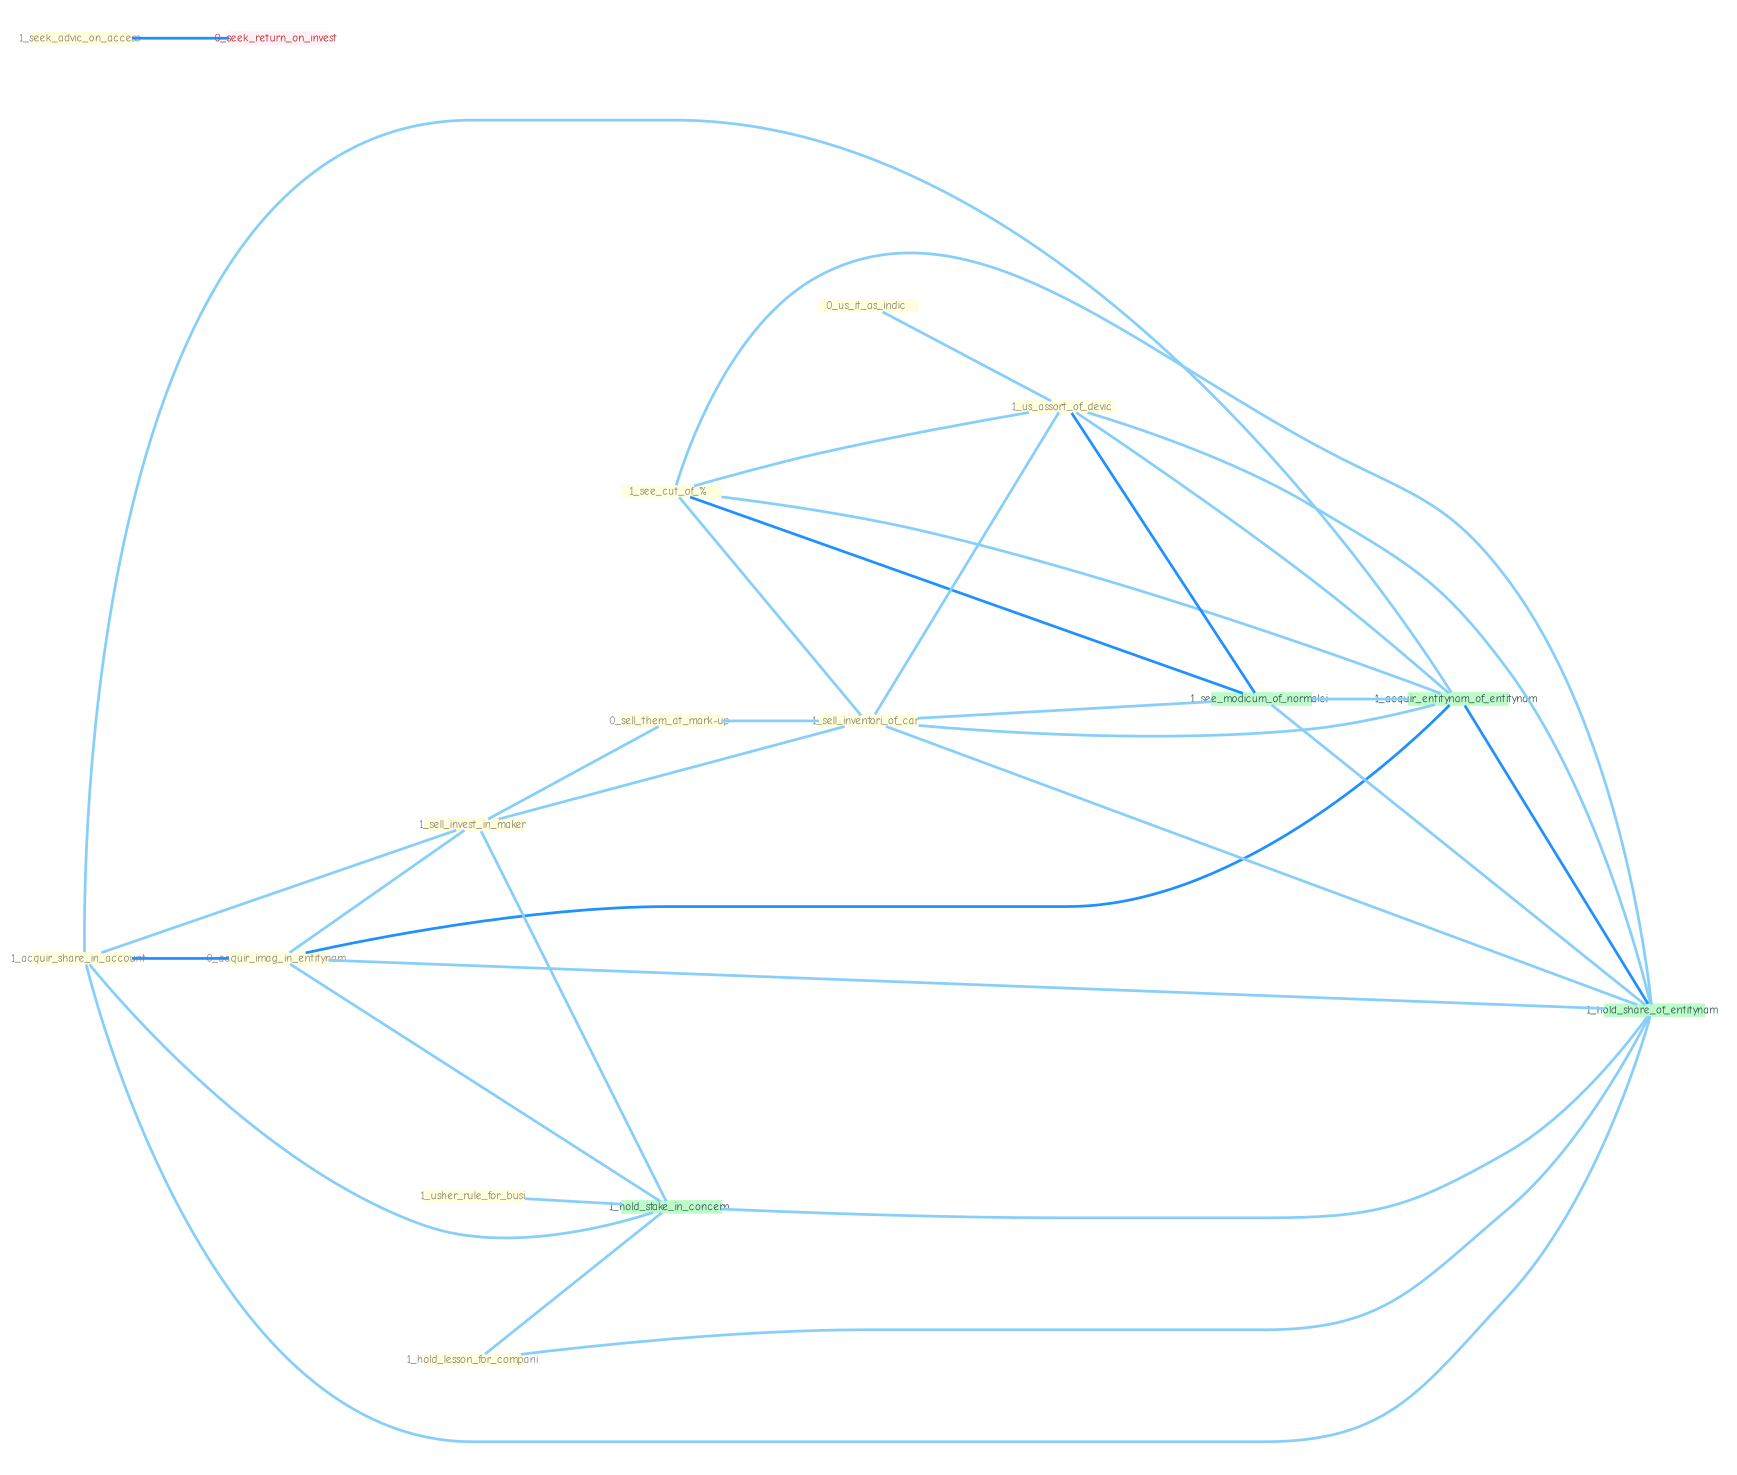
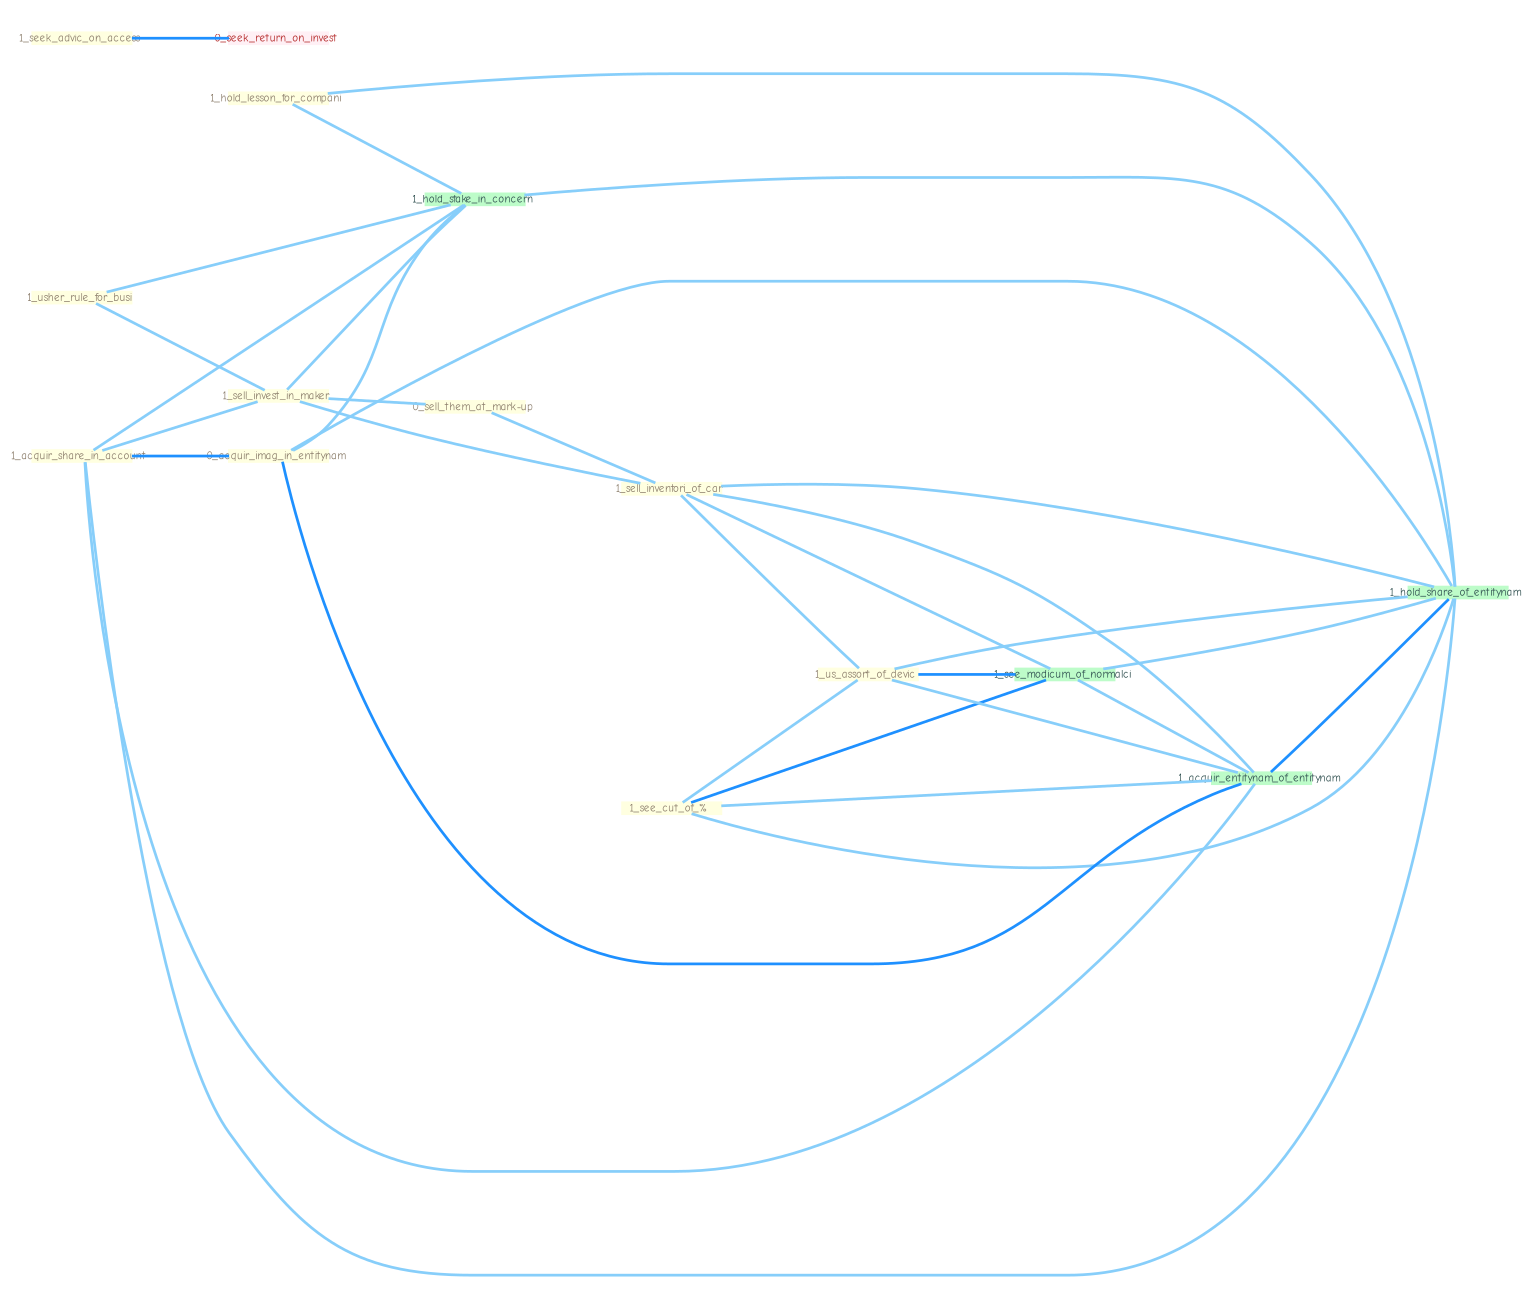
(868, 306) -> none
(770, 606) -> none
(377, 891) -> (180, 347)
